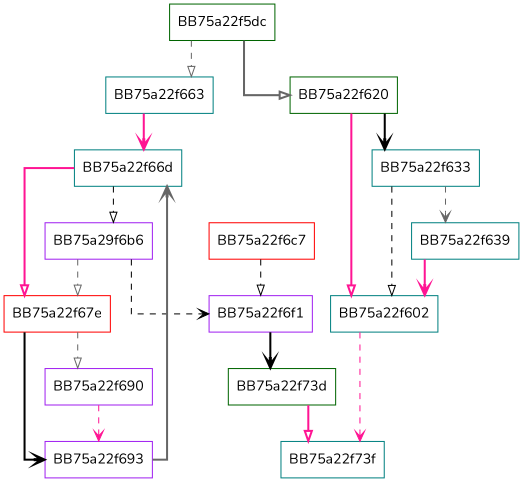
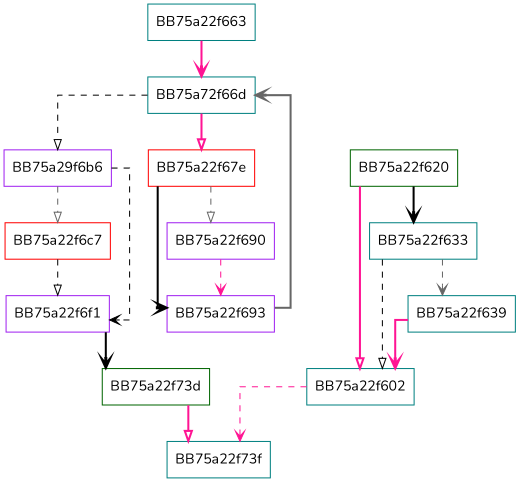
(222, 22) -> none
(128, 168) -> (201, 95)
(78, 272) -> (58, 199)
